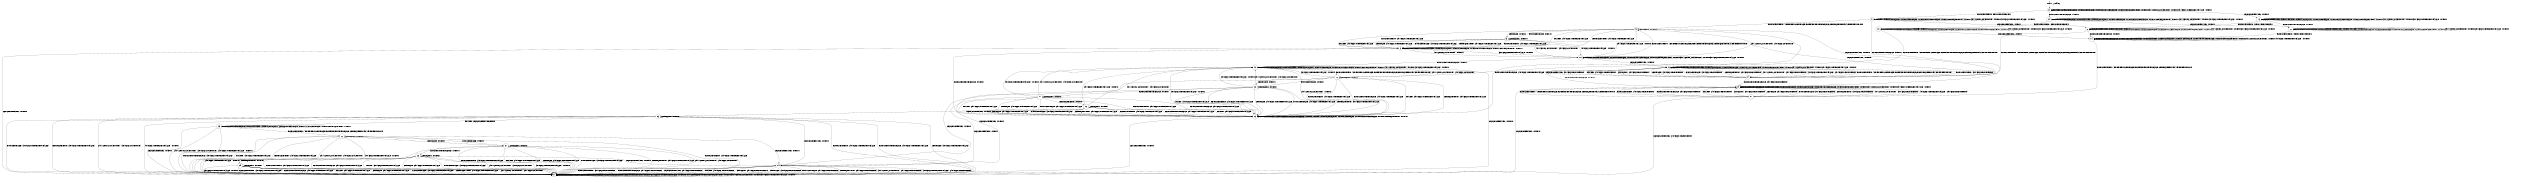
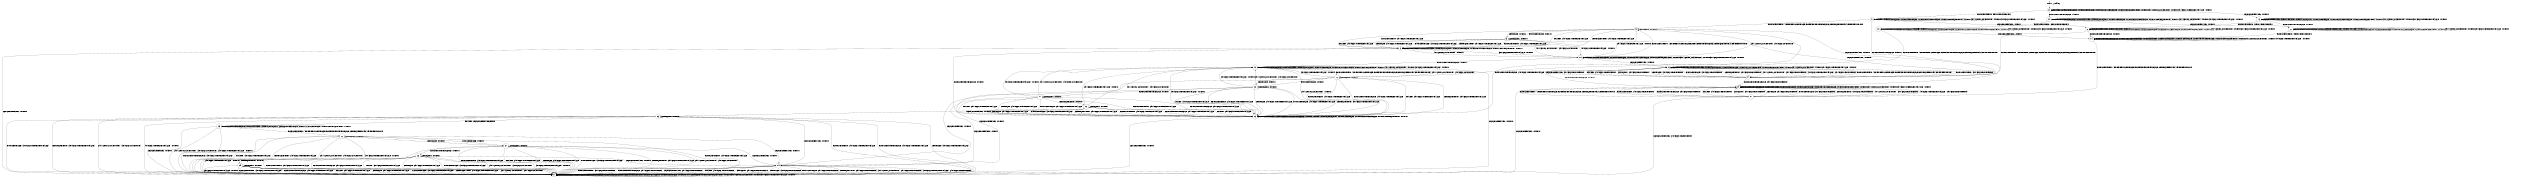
none -> (644, 148)
